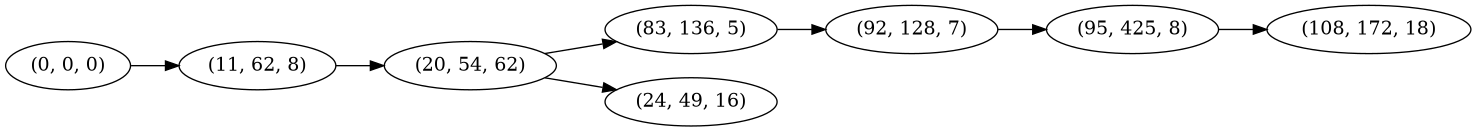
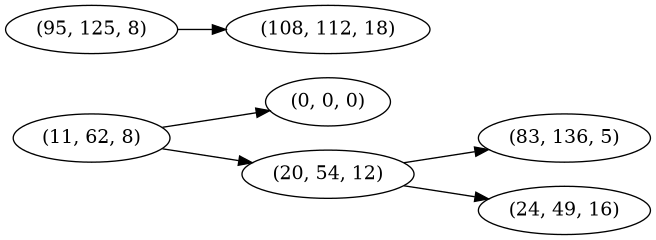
(912, 29) -> none
(1133, 29) -> (92, 29)
(1369, 29) -> (328, 29)
(148, 66) -> (209, 120)
(470, 66) -> (328, 174)
